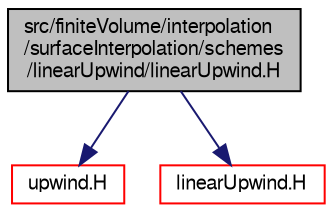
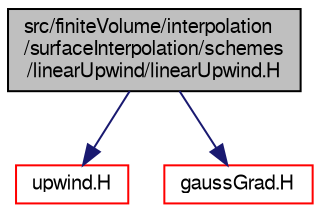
(243, 184) -> (238, 184)
